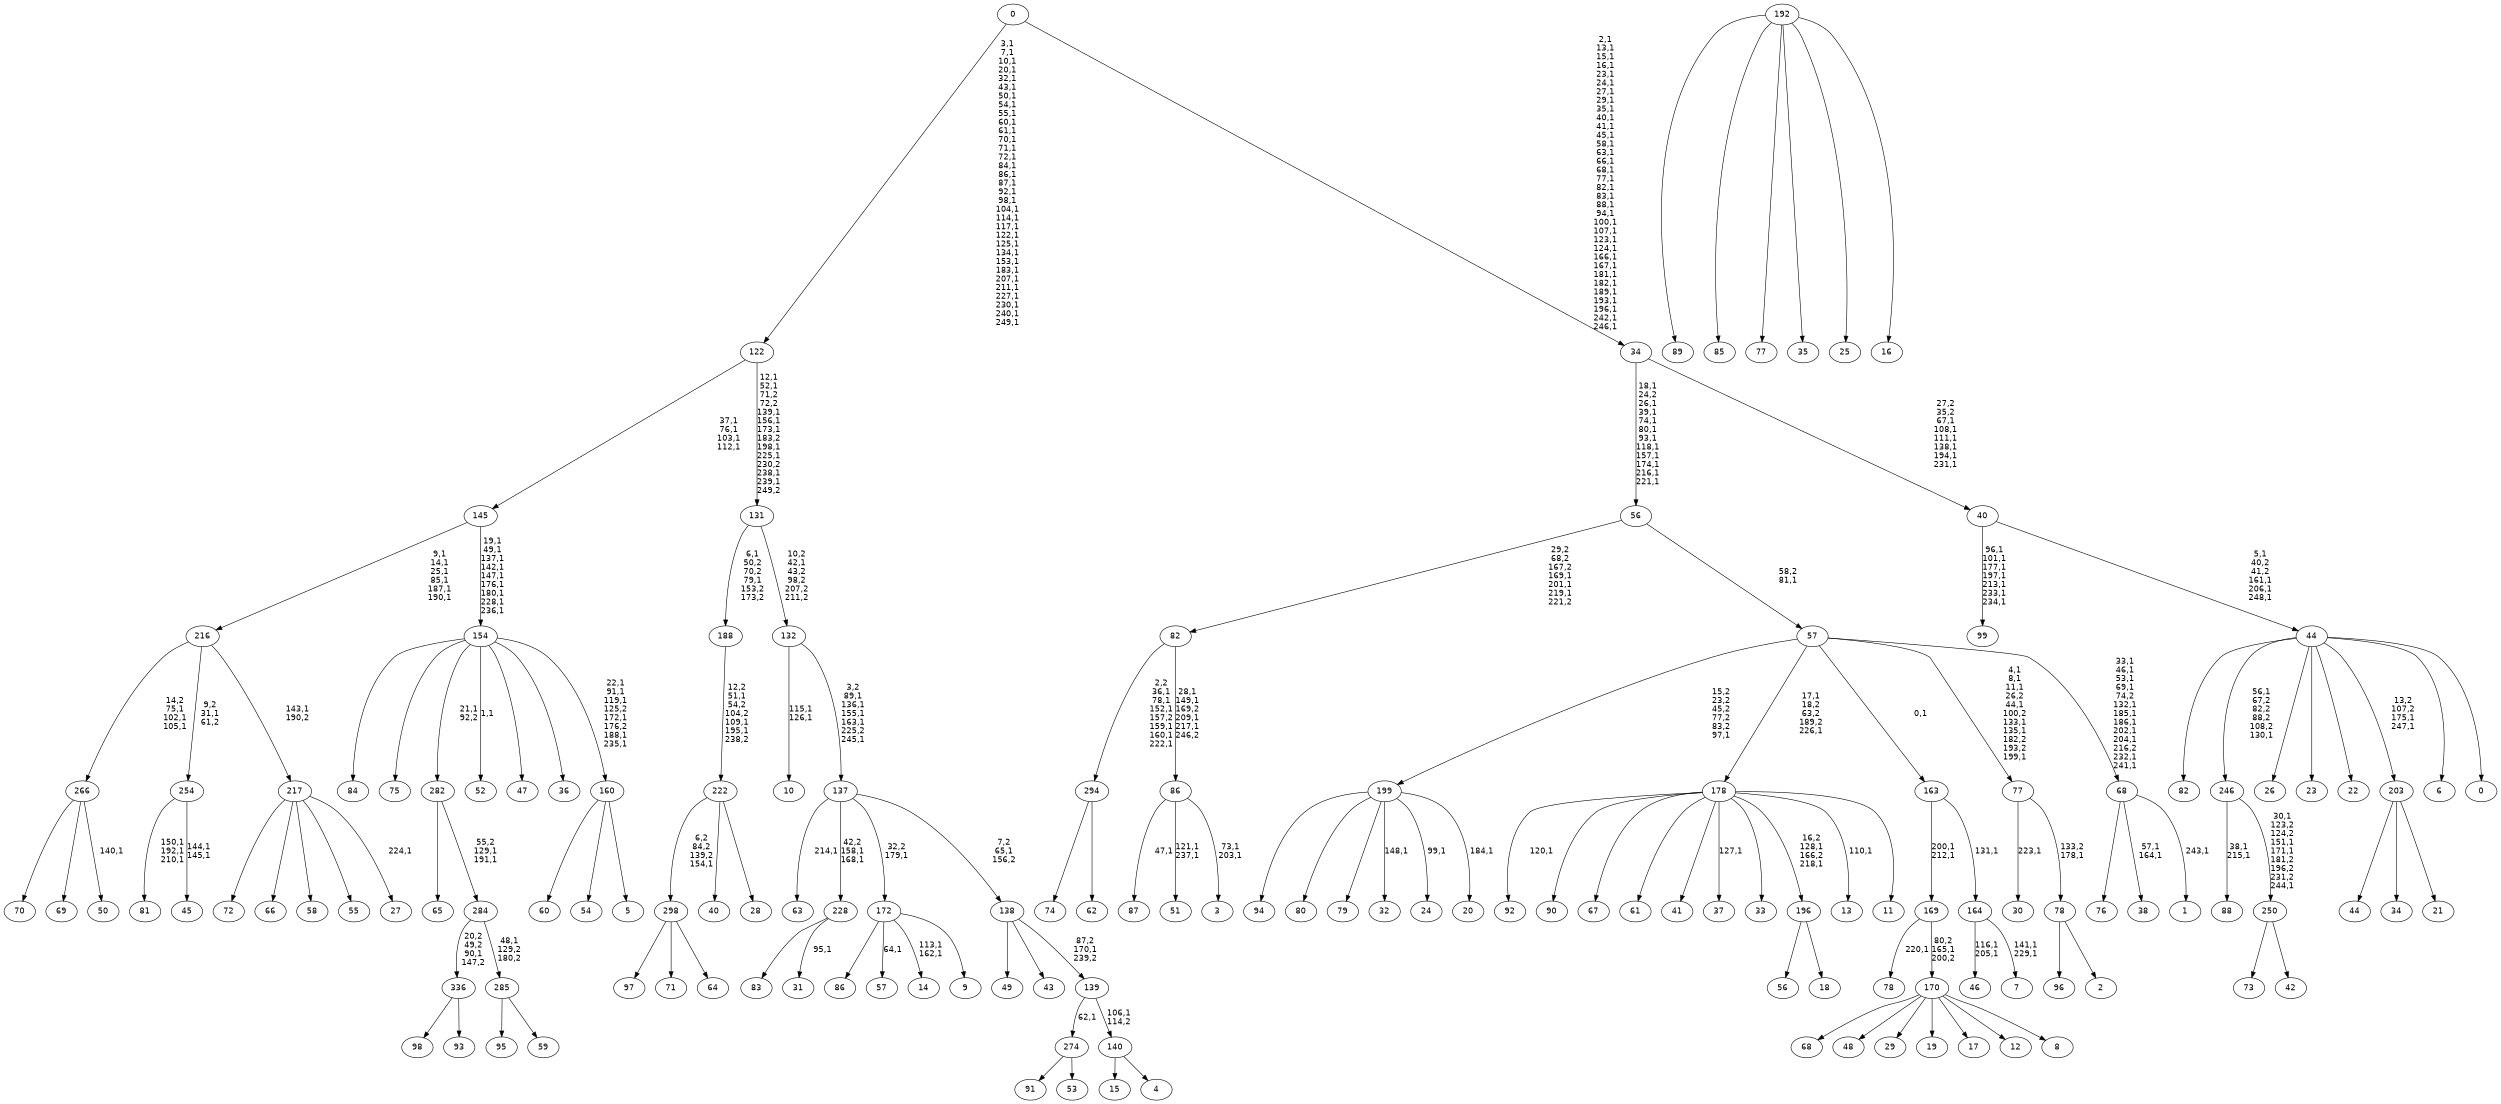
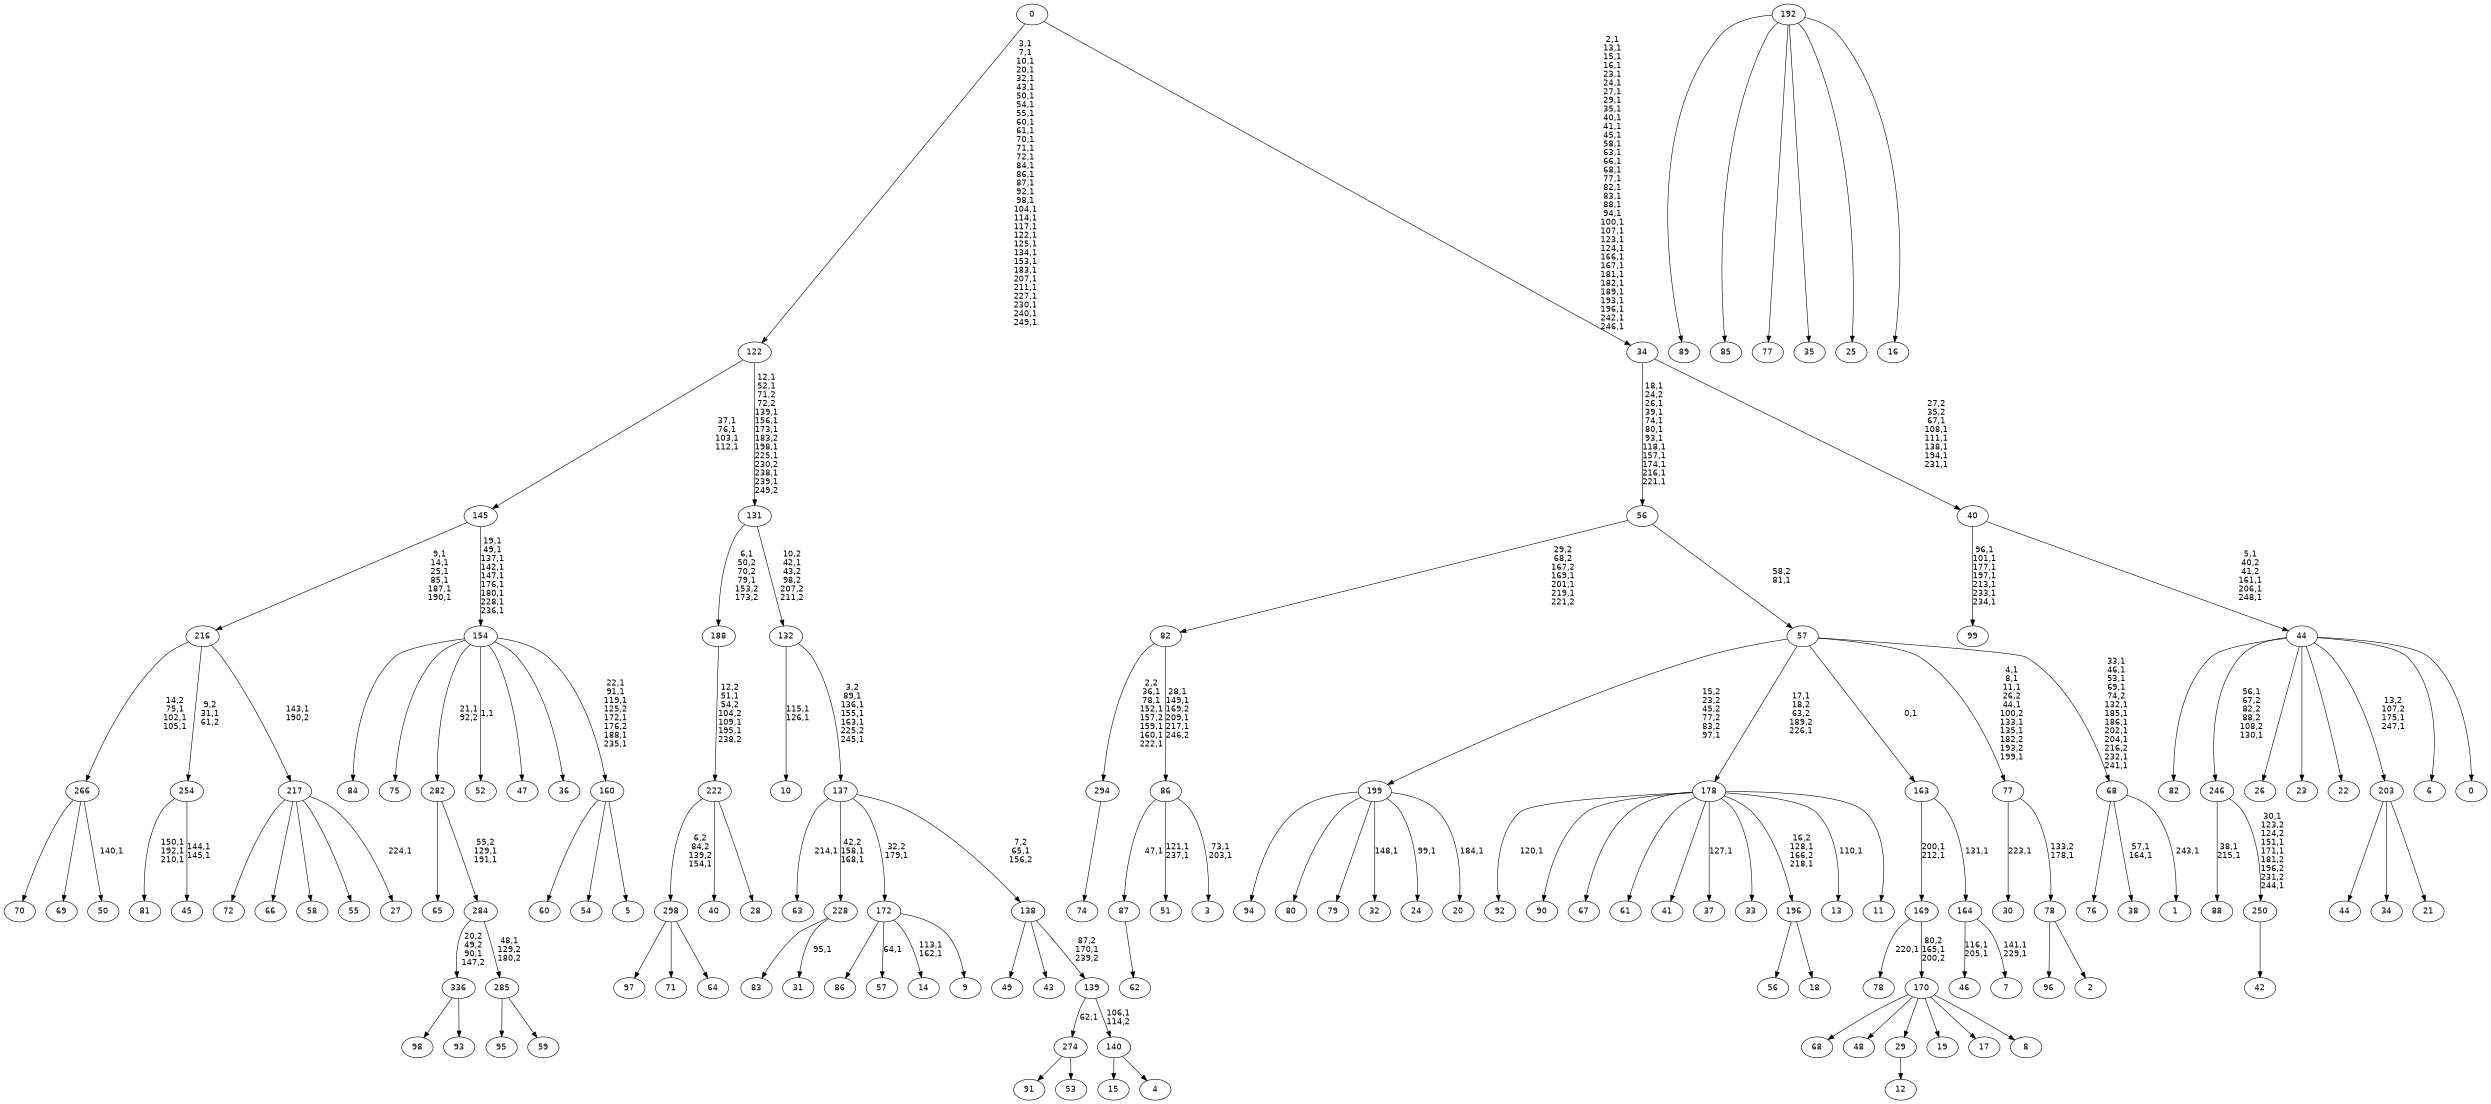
(1092, 848) -> (1129, 947)
(2249, 988) -> none
(1972, 1016) -> (1901, 1066)
